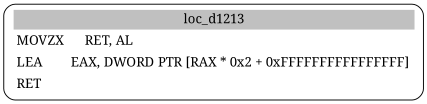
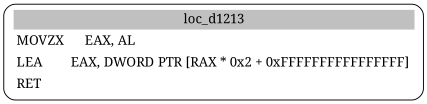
(75, 41) -> (76, 41)
